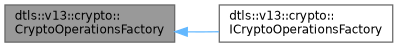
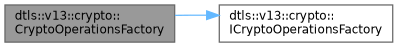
(203, 32) -> (191, 15)
